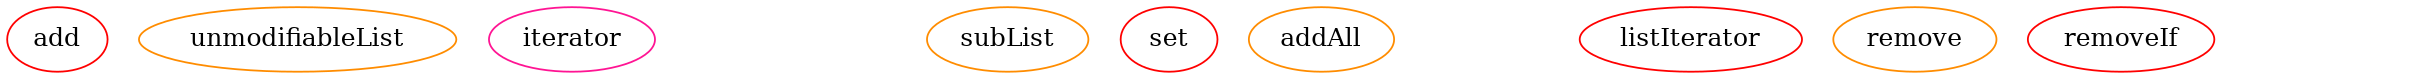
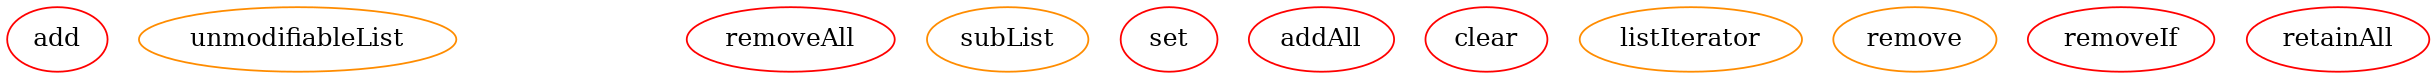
(572, 39) -> none
none -> (791, 39)
(1321, 39) -> (1321, 39)
none -> (1486, 39)
(1691, 39) -> (1691, 39)
none -> (2338, 39)
